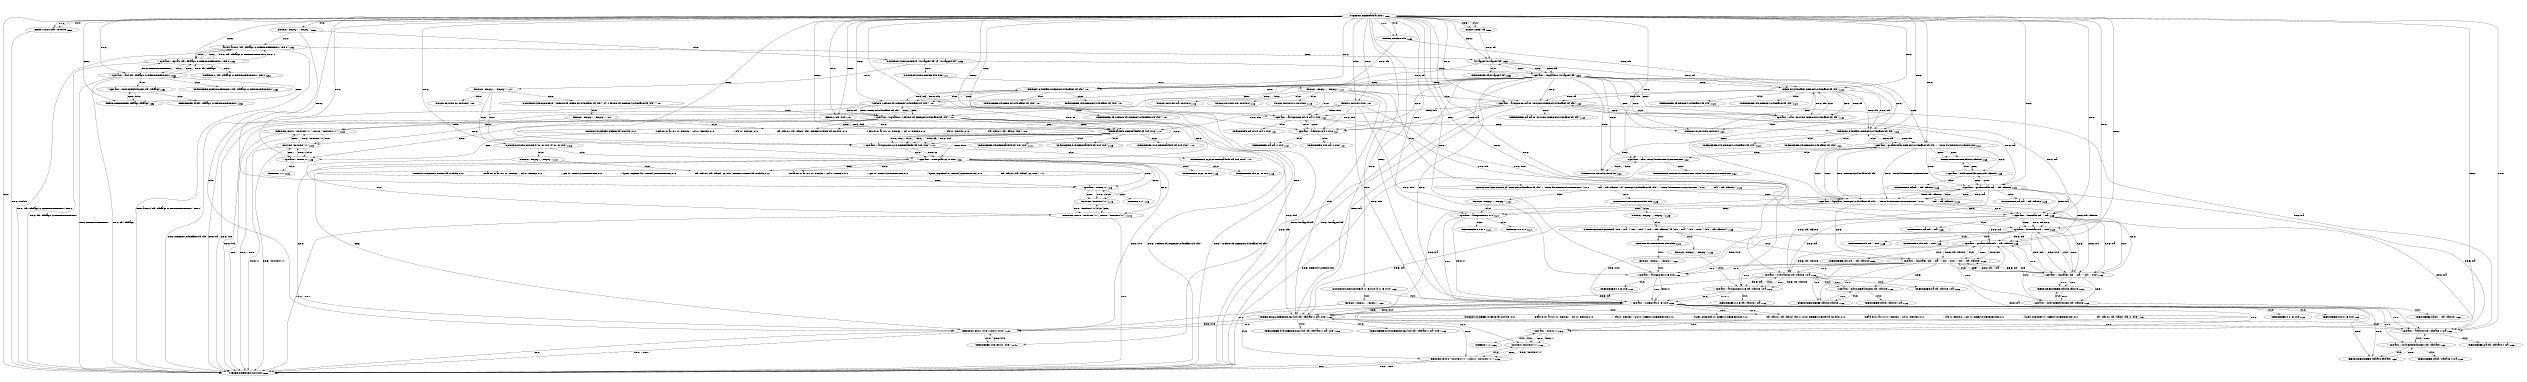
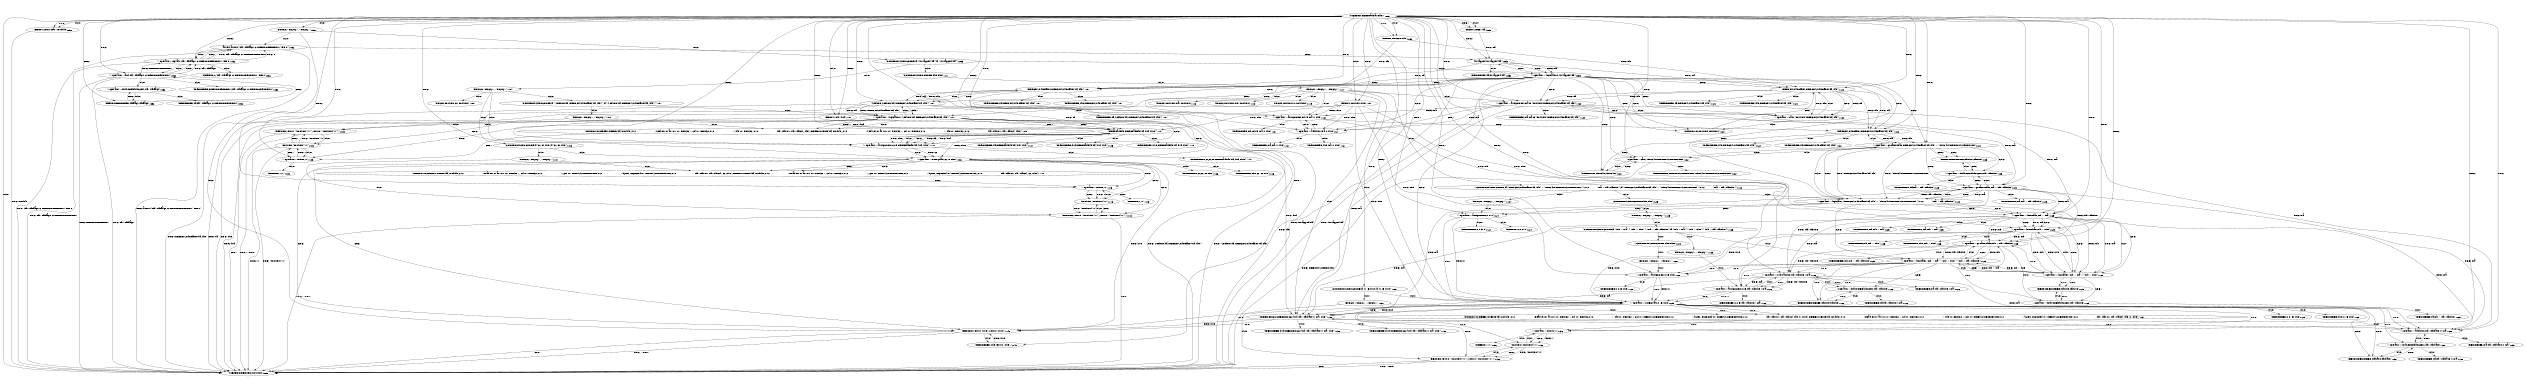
(987, 68) -> (987, 68)
none -> (1871, 230)
